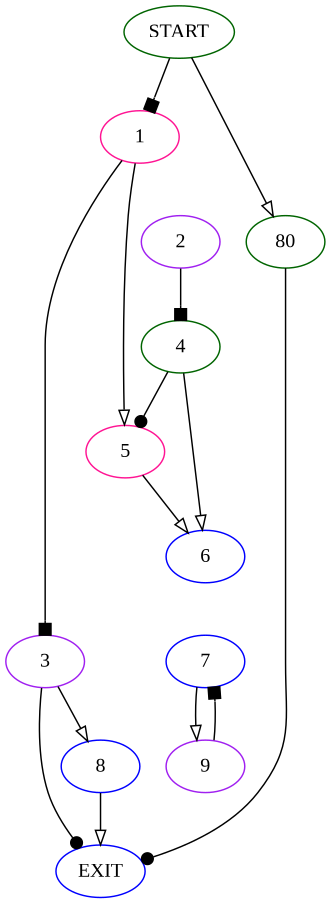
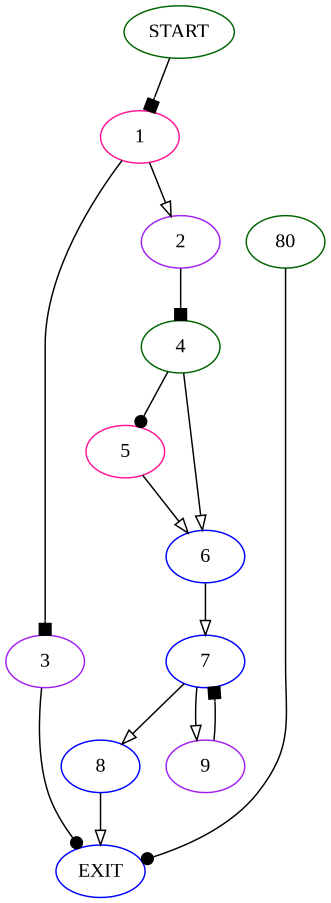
(229, 130) -> none
(125, 286) -> (158, 183)
none -> (205, 602)
(69, 707) -> (158, 709)
